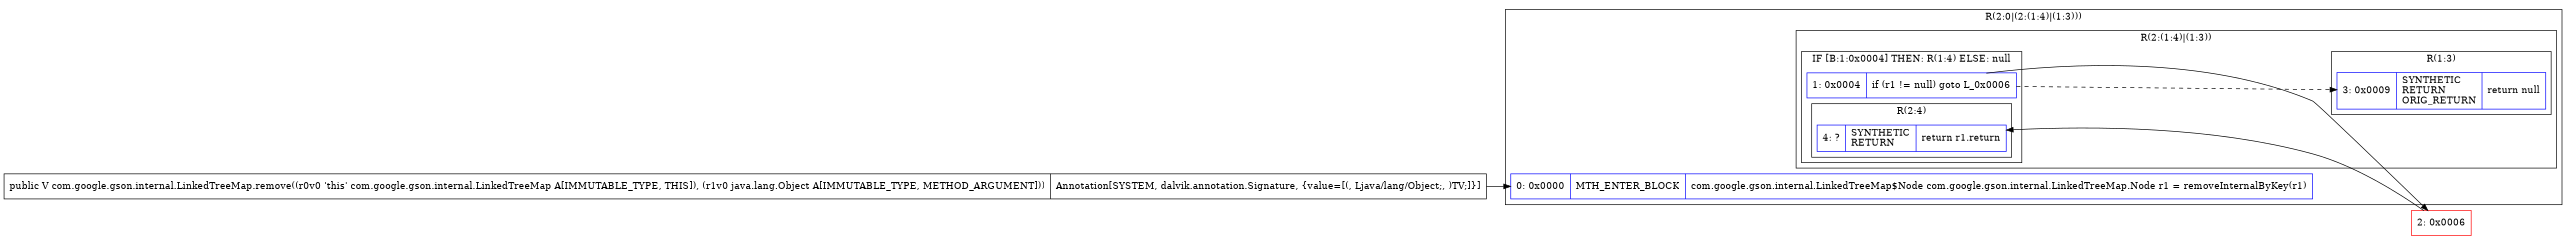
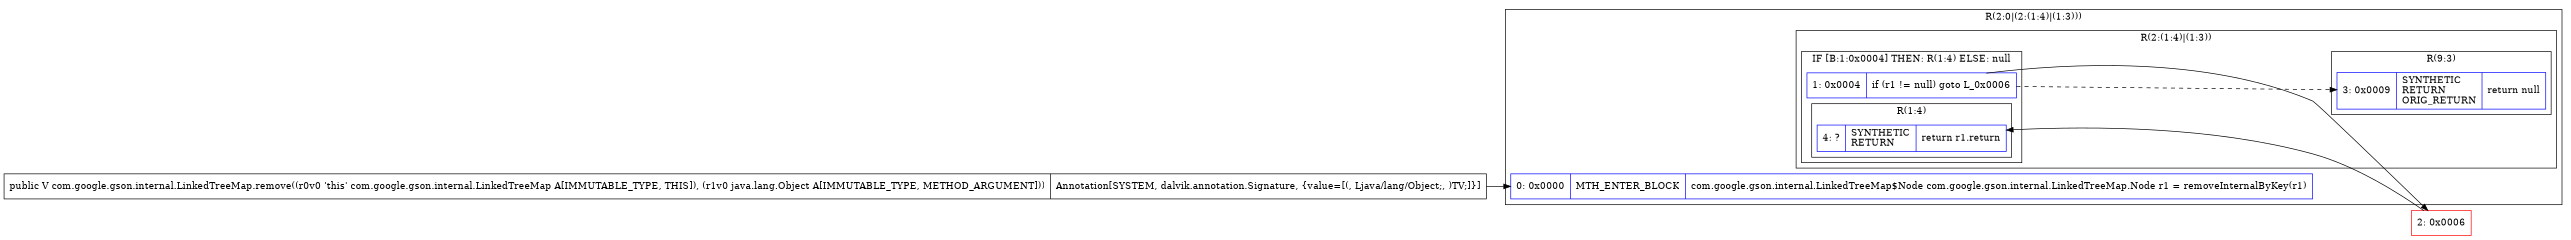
(2441, 59) -> (2441, 59)
(1912, 111) -> (1912, 111)
